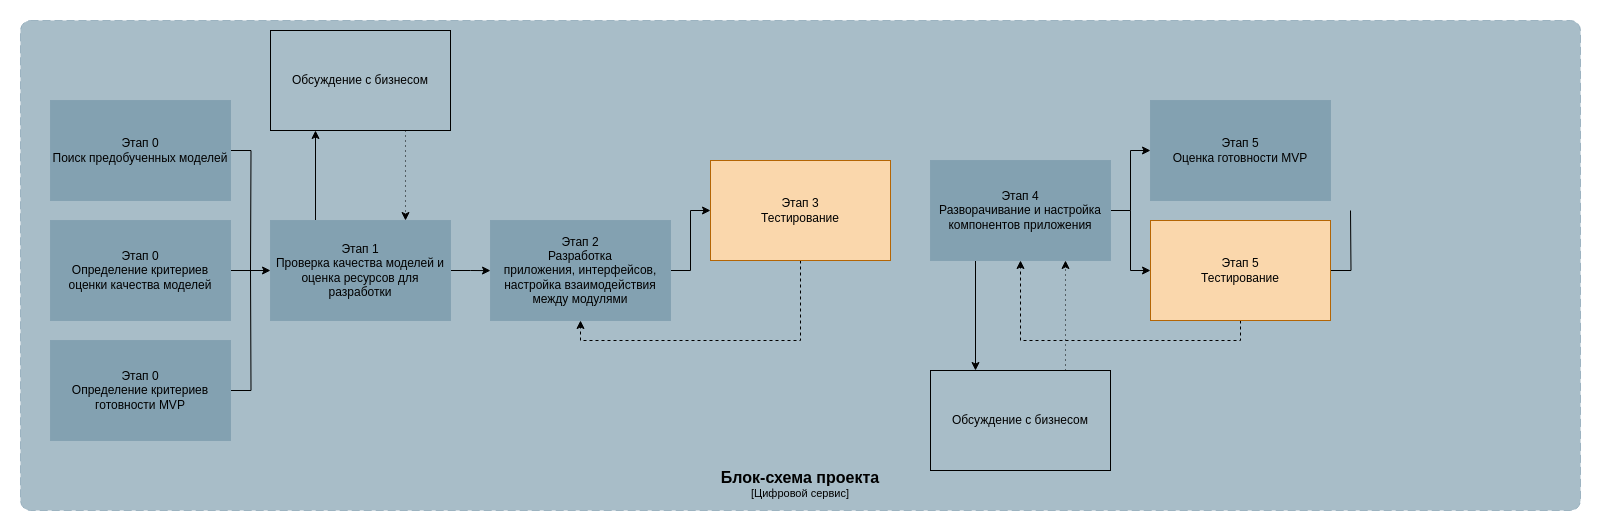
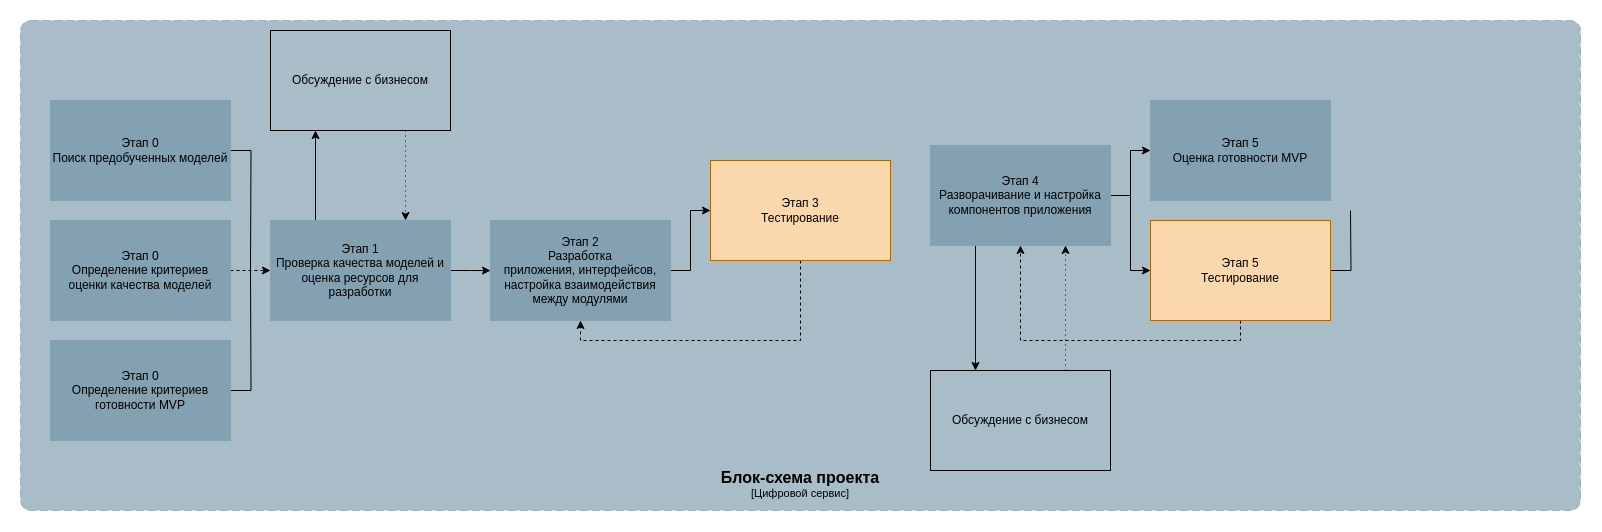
(1021, 211) -> (1021, 196)
(246, 271) -> (246, 271)
